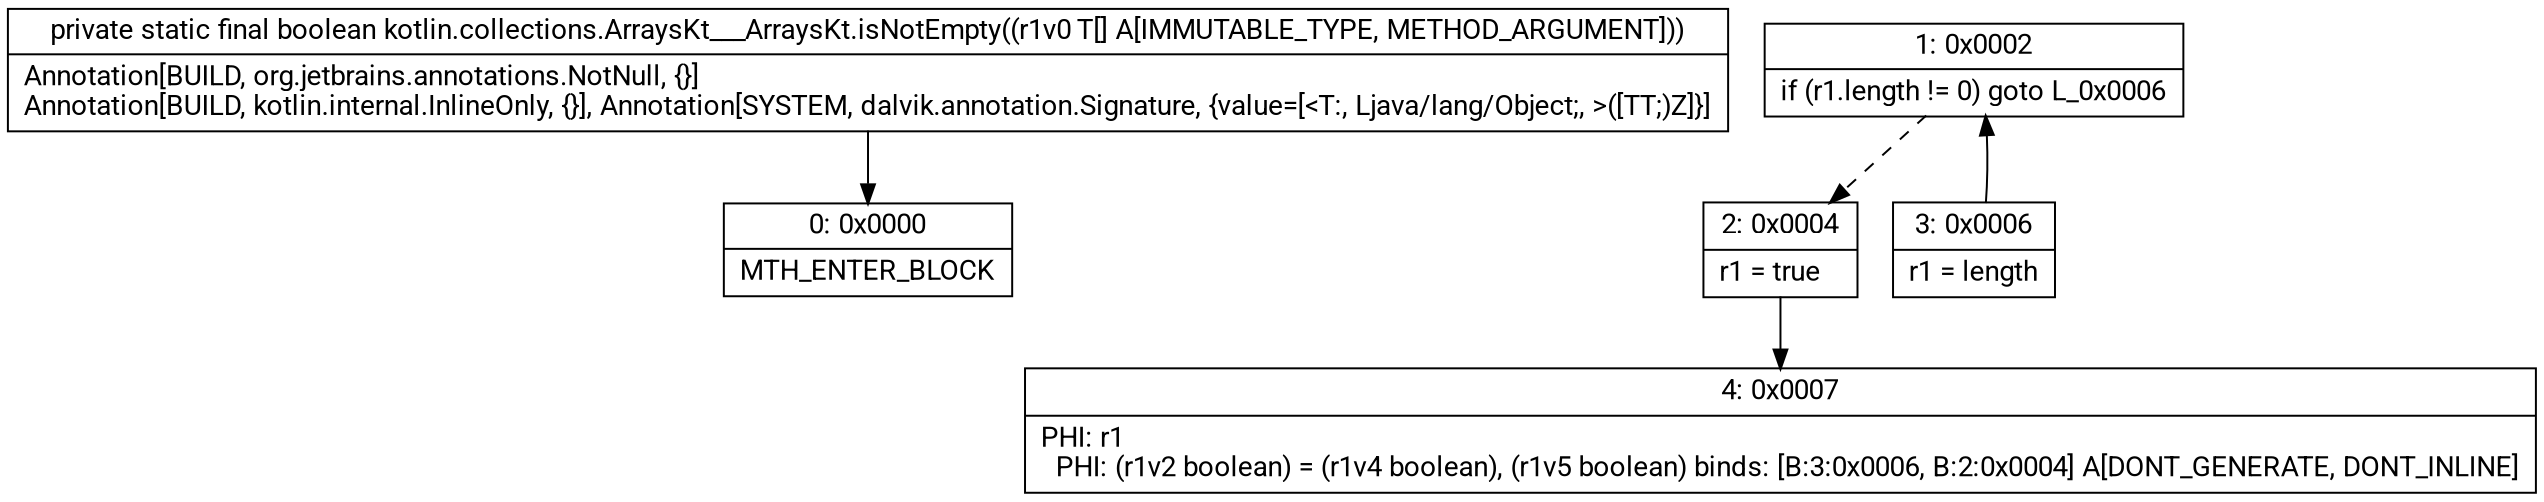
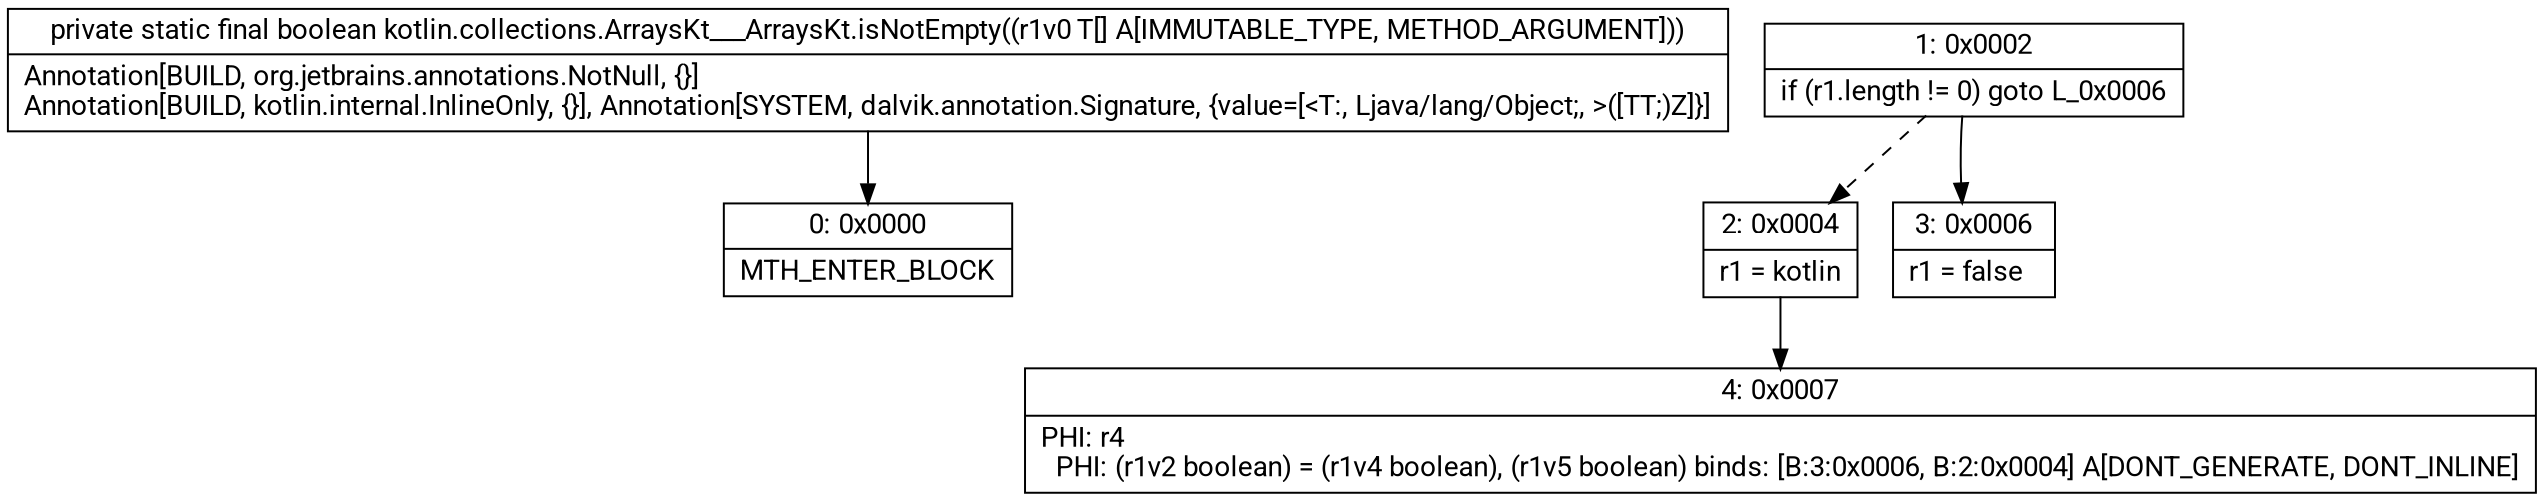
(1987, 169) -> (1961, 149)
(1771, 273) -> (1780, 273)
(1974, 273) -> (1966, 273)
(1086, 438) -> (1086, 438)
